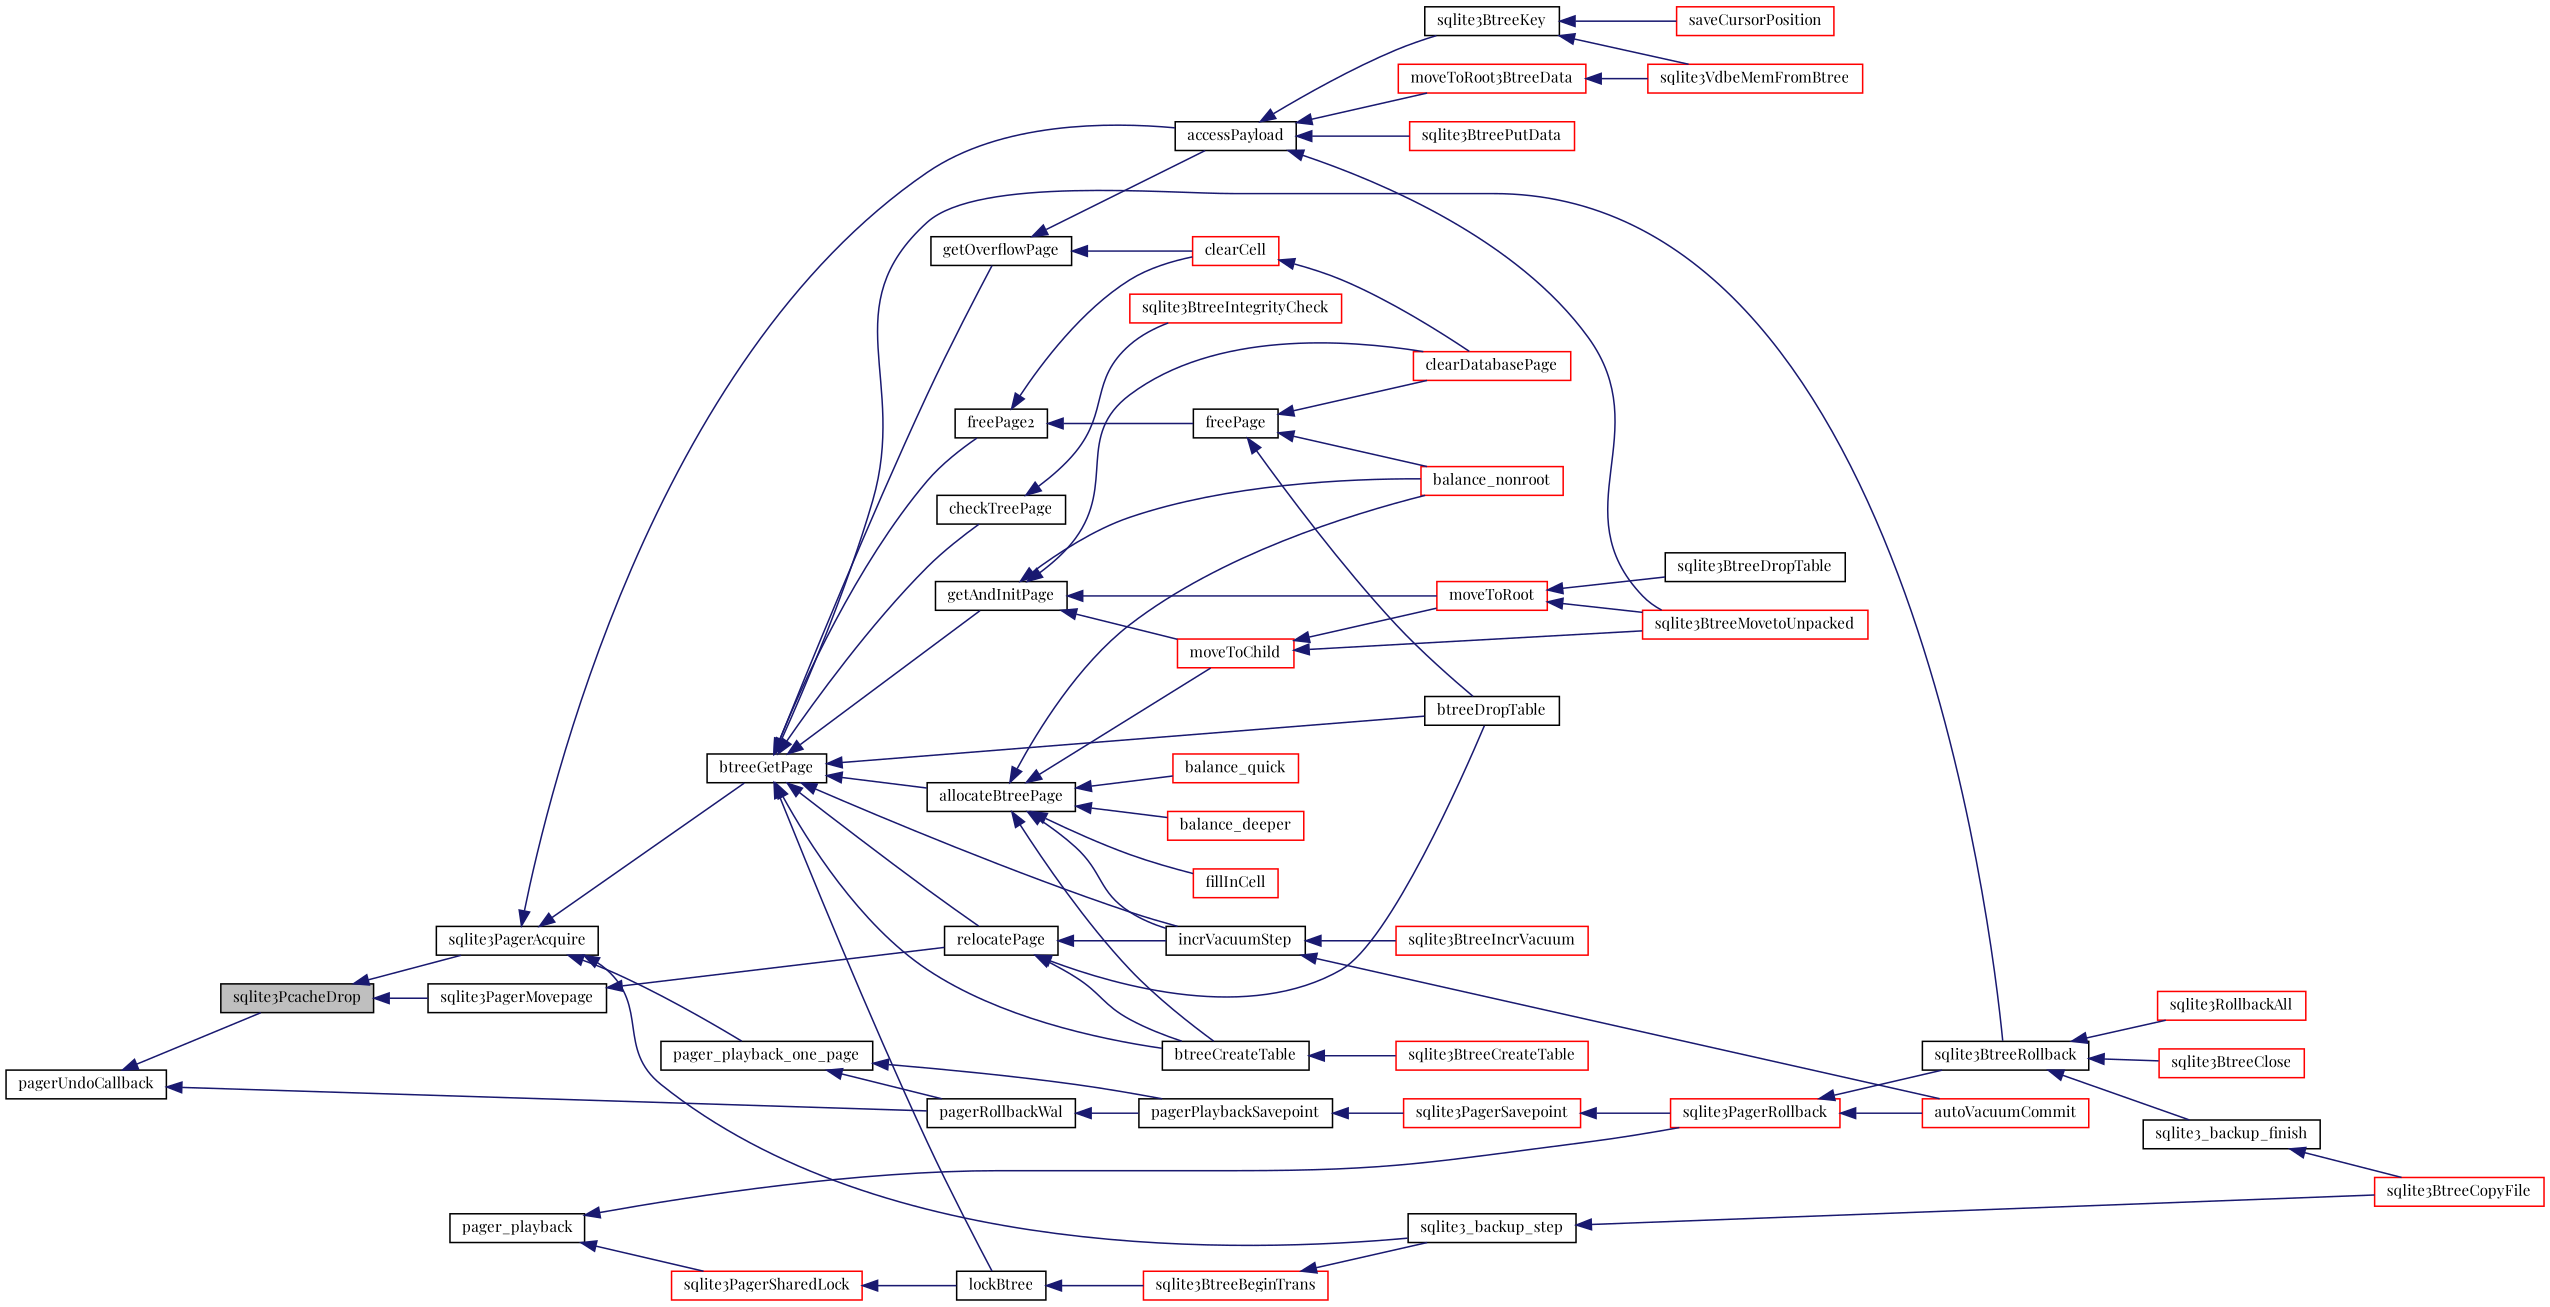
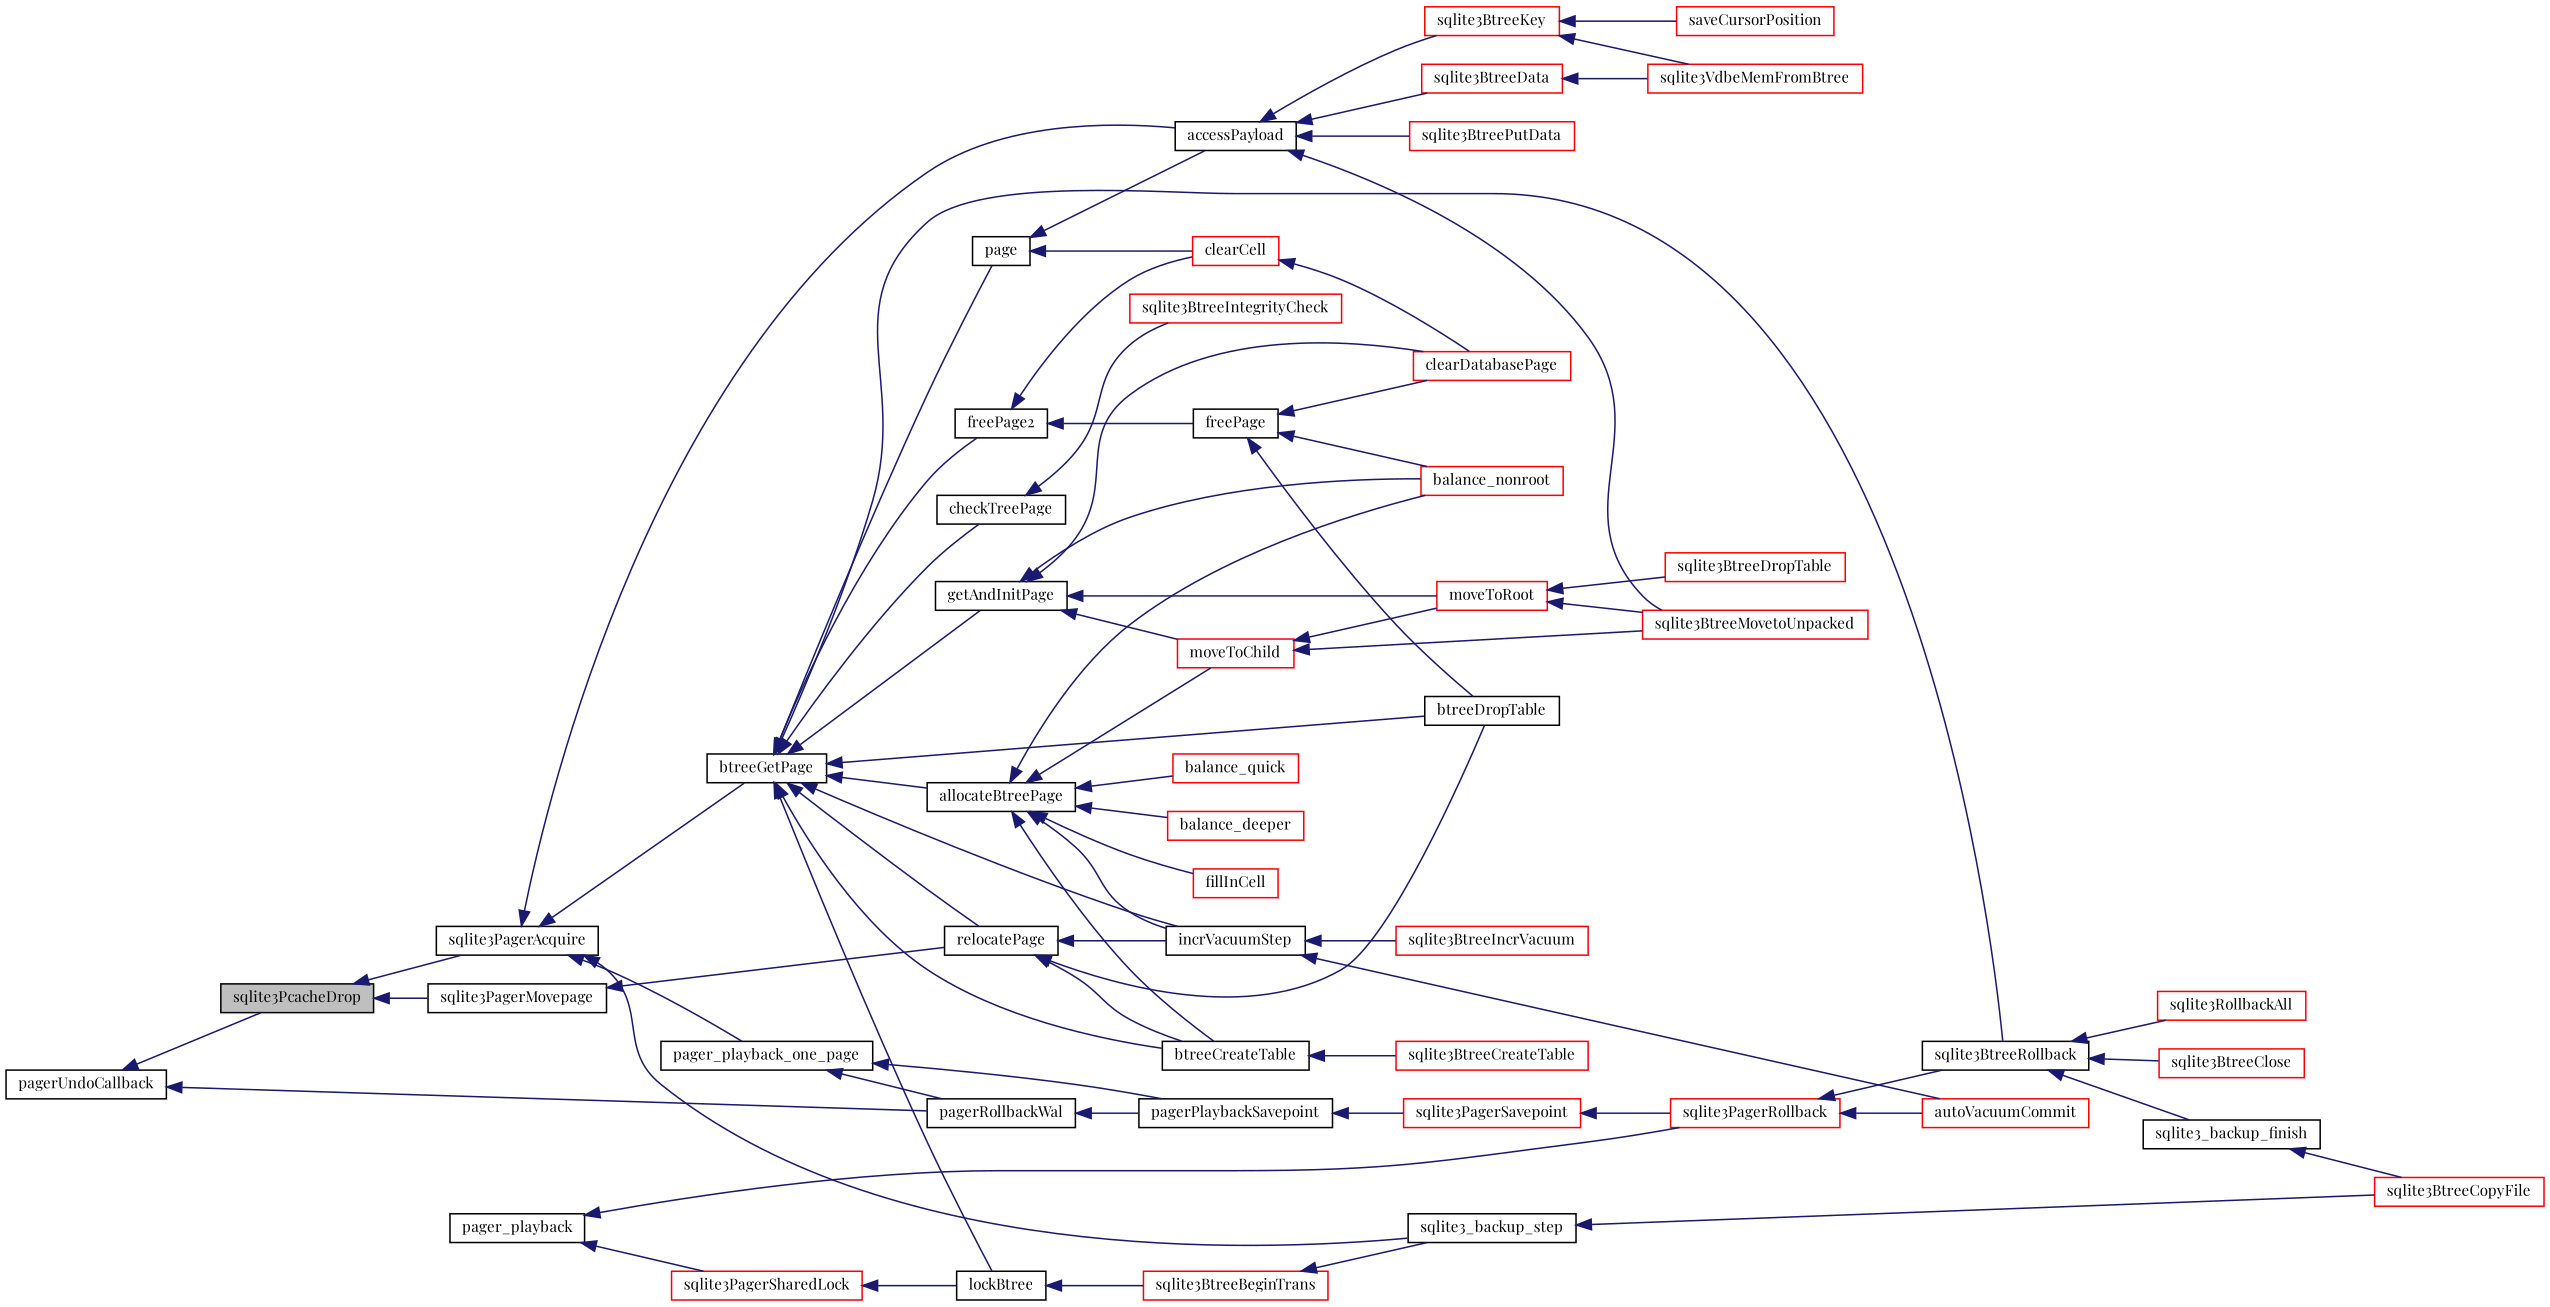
(1492, 21) -> (1492, 21)
(1492, 79) -> (1492, 79)
(1001, 251) -> (1001, 251)
(1755, 567) -> (1755, 567)
